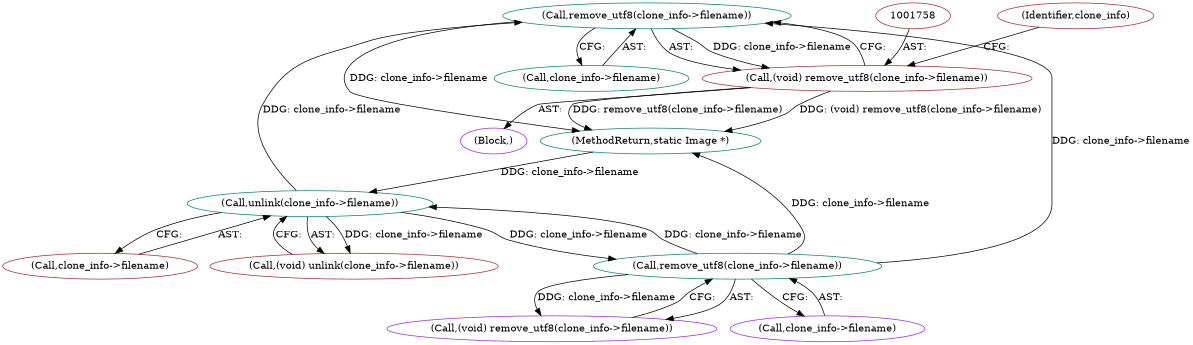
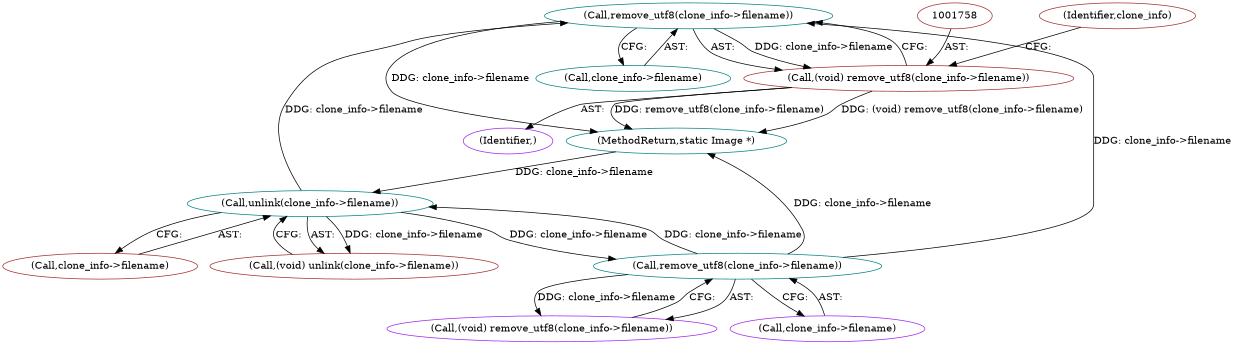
(494, 141) -> (508, 141)
